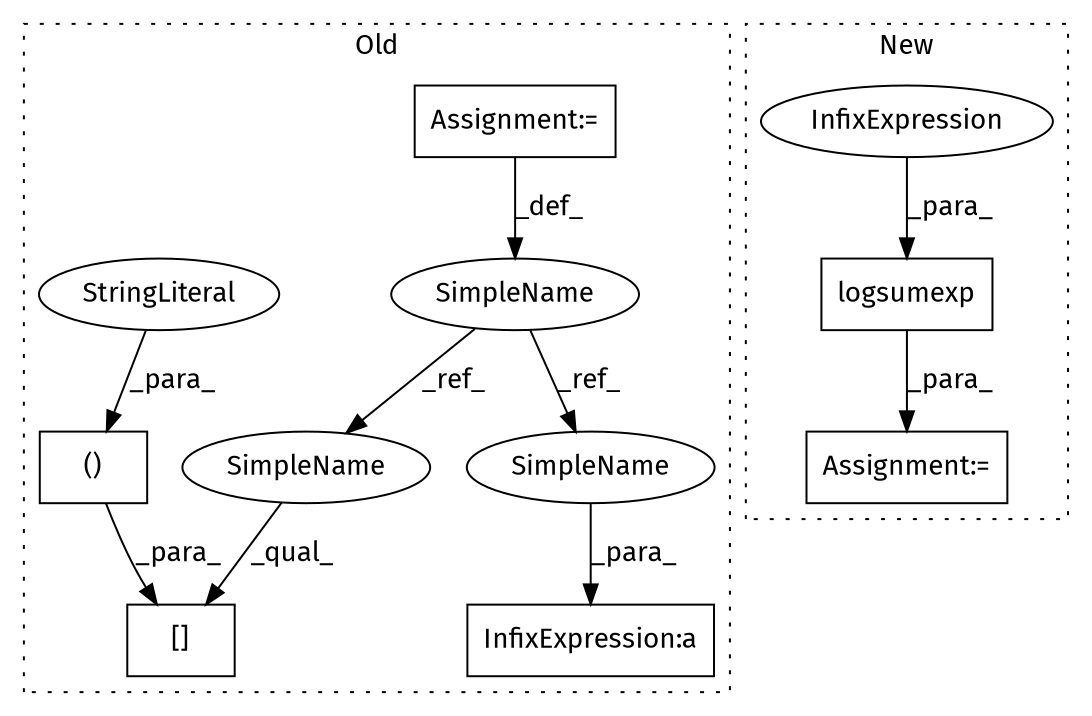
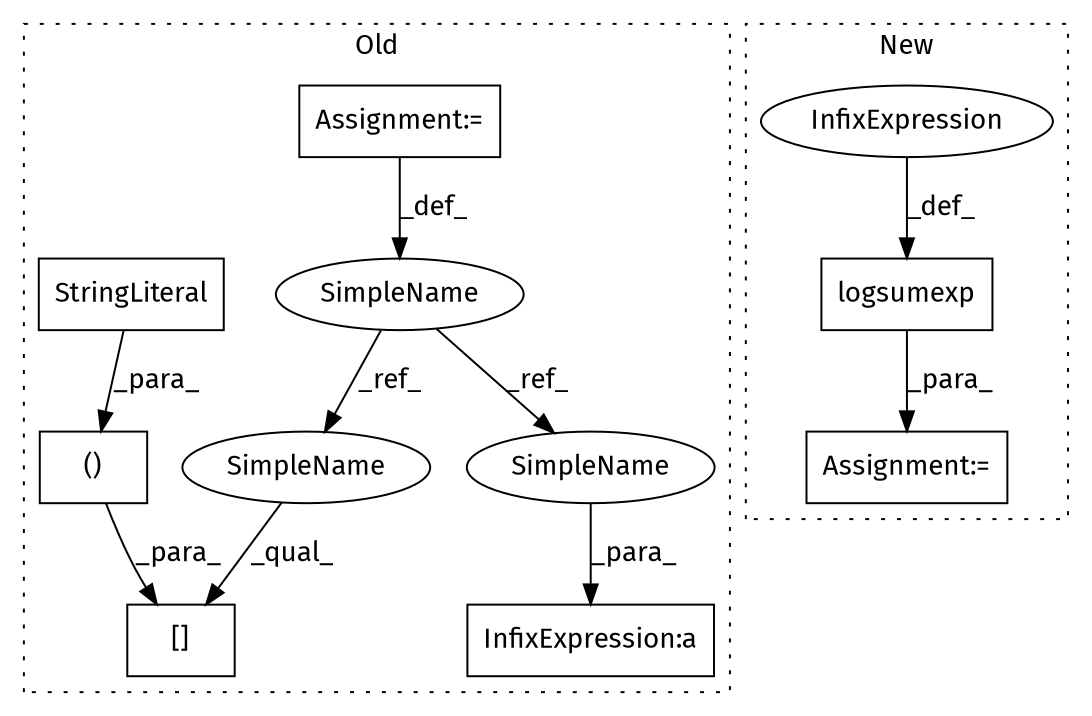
(951, 208) -> (942, 208)
(159, 294) -> (131, 294)
